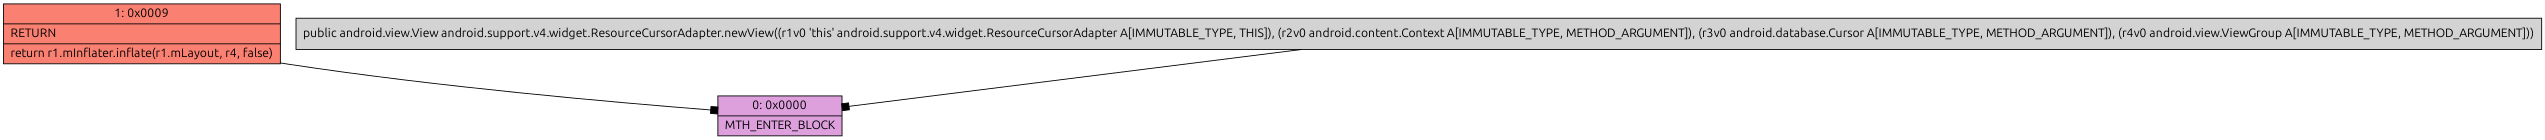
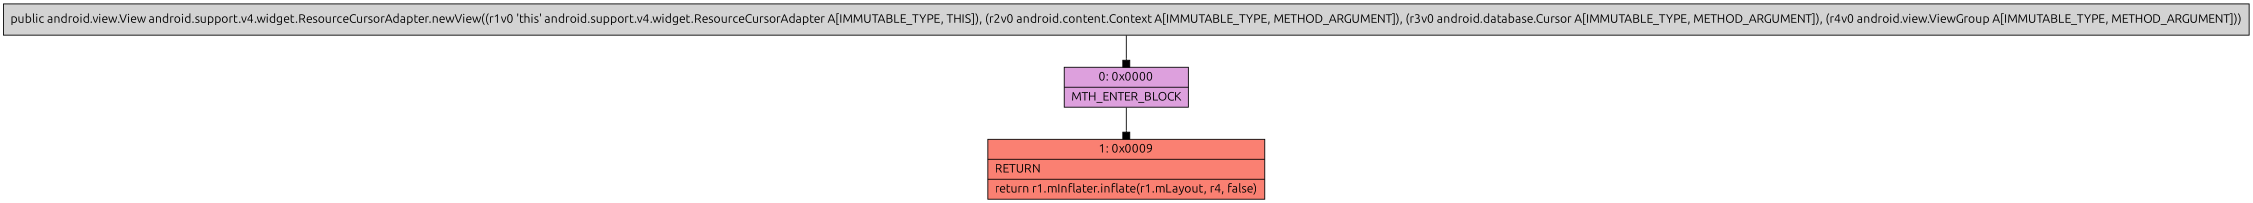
(494, 90) -> (1126, 119)
